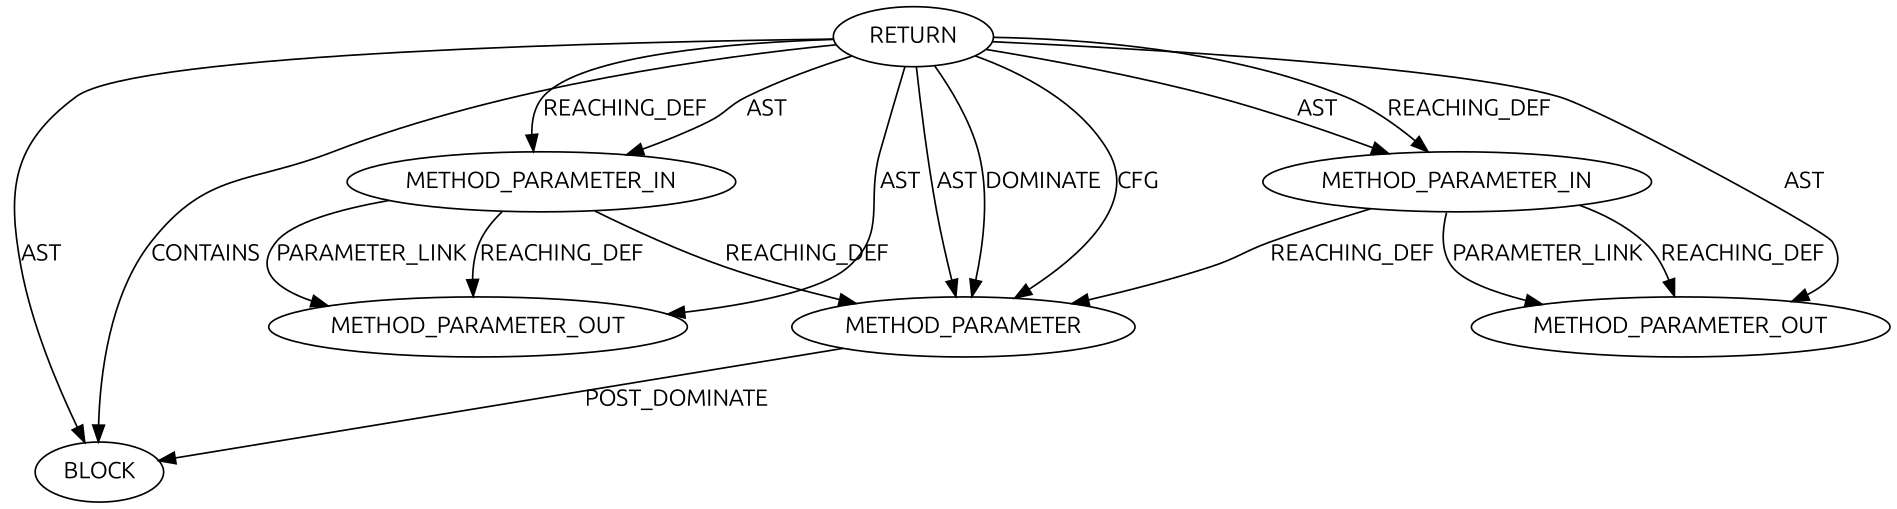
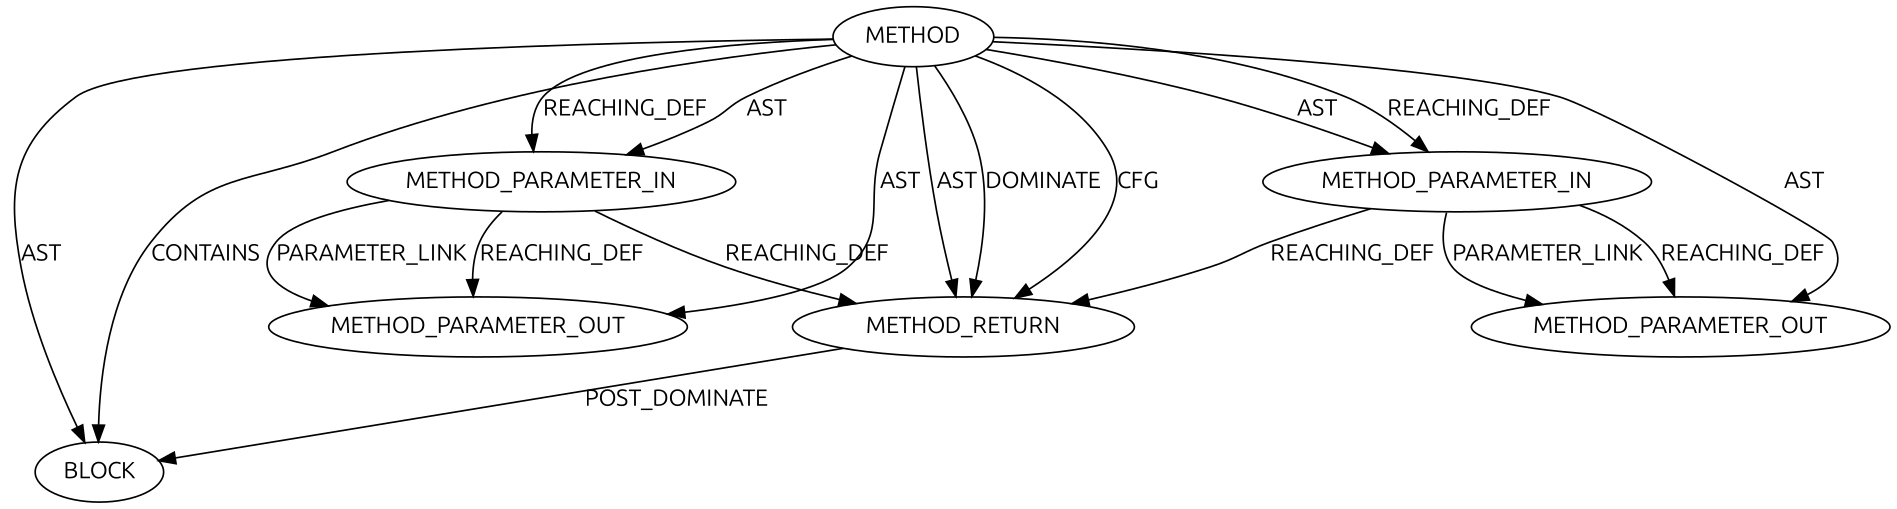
(913, 37) -> (913, 37)
(963, 327) -> (963, 327)
